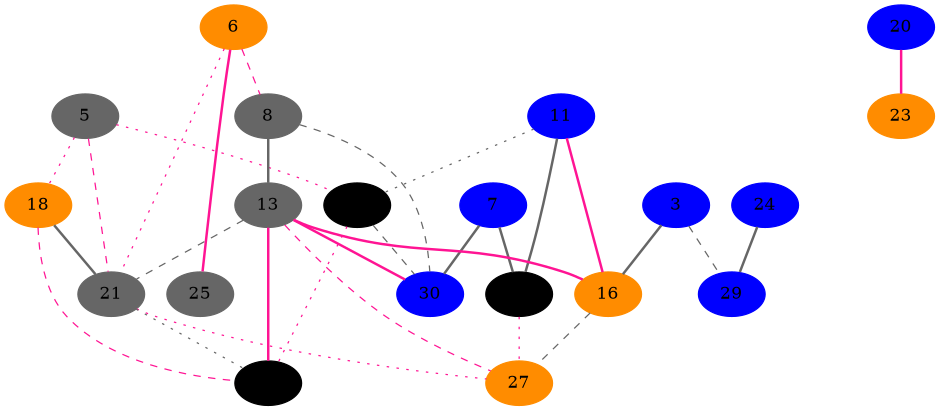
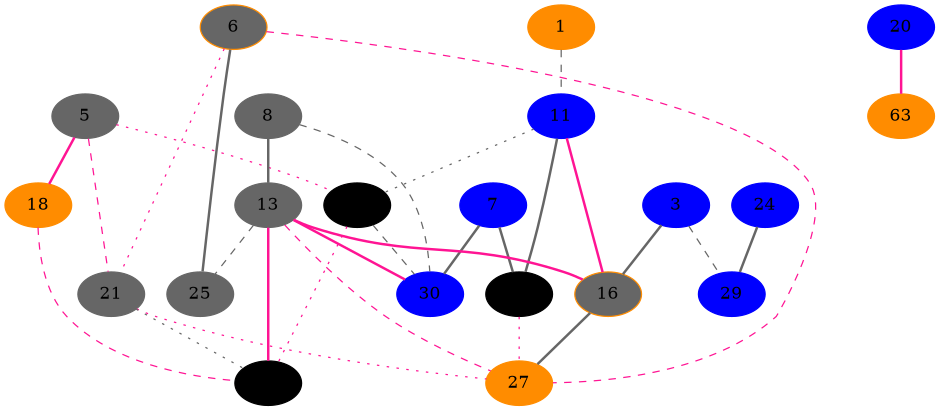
(234, 27) -> (234, 27)
none -> (561, 27)
(251, 72) -> (731, 129)
(901, 116) -> (901, 116)
(215, 160) -> (215, 160)
(62, 161) -> (62, 161)
(75, 250) -> none
(190, 250) -> (234, 250)
(608, 294) -> (608, 294)
(564, 339) -> (564, 339)
